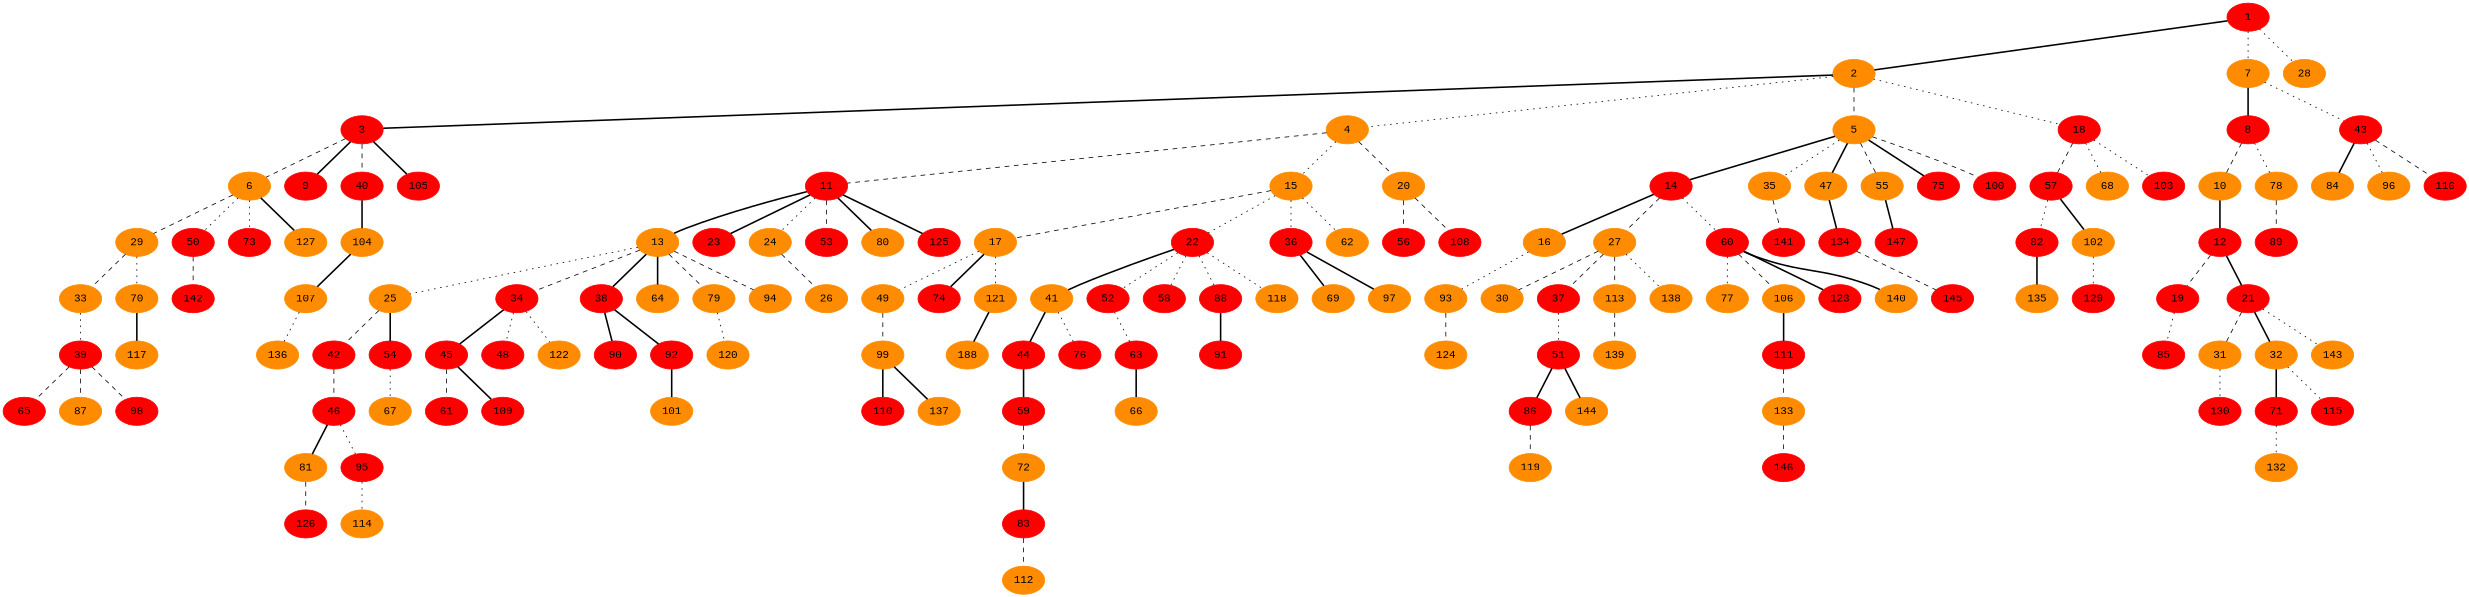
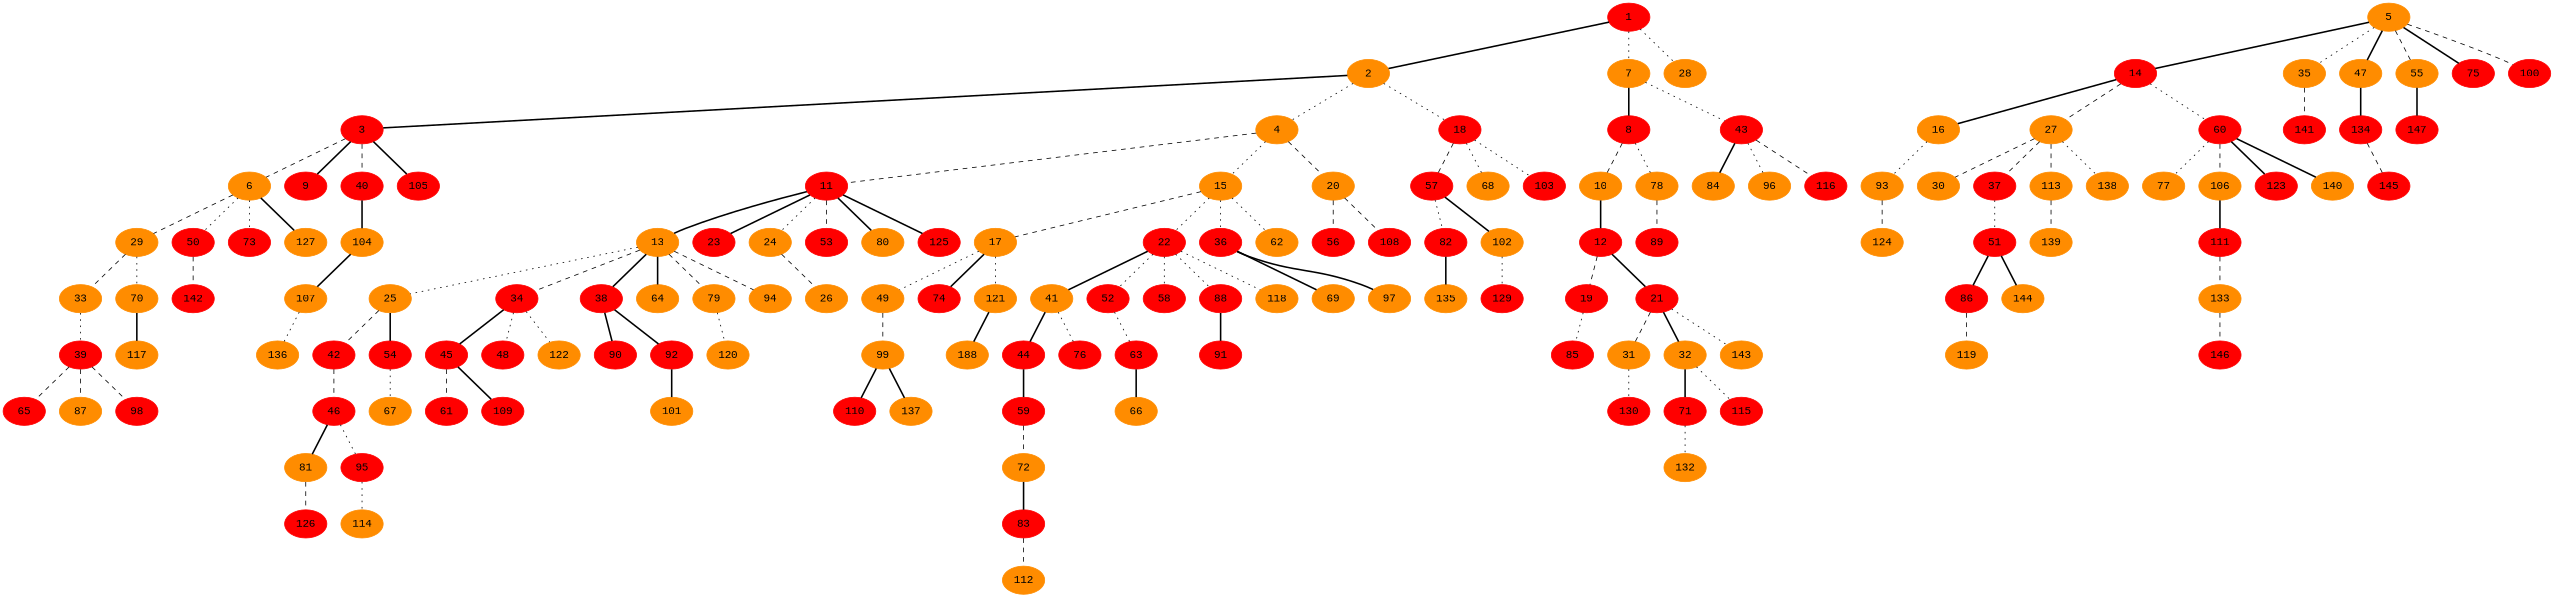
(1854, 102) -> none
